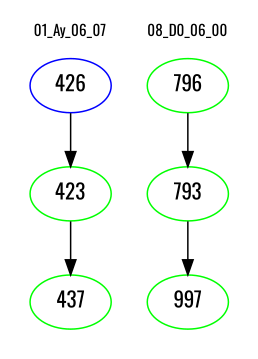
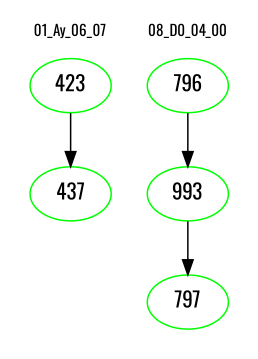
(188, 32) -> (188, 32)
(71, 86) -> none
(188, 194) -> (188, 194)
(188, 302) -> (188, 302)
